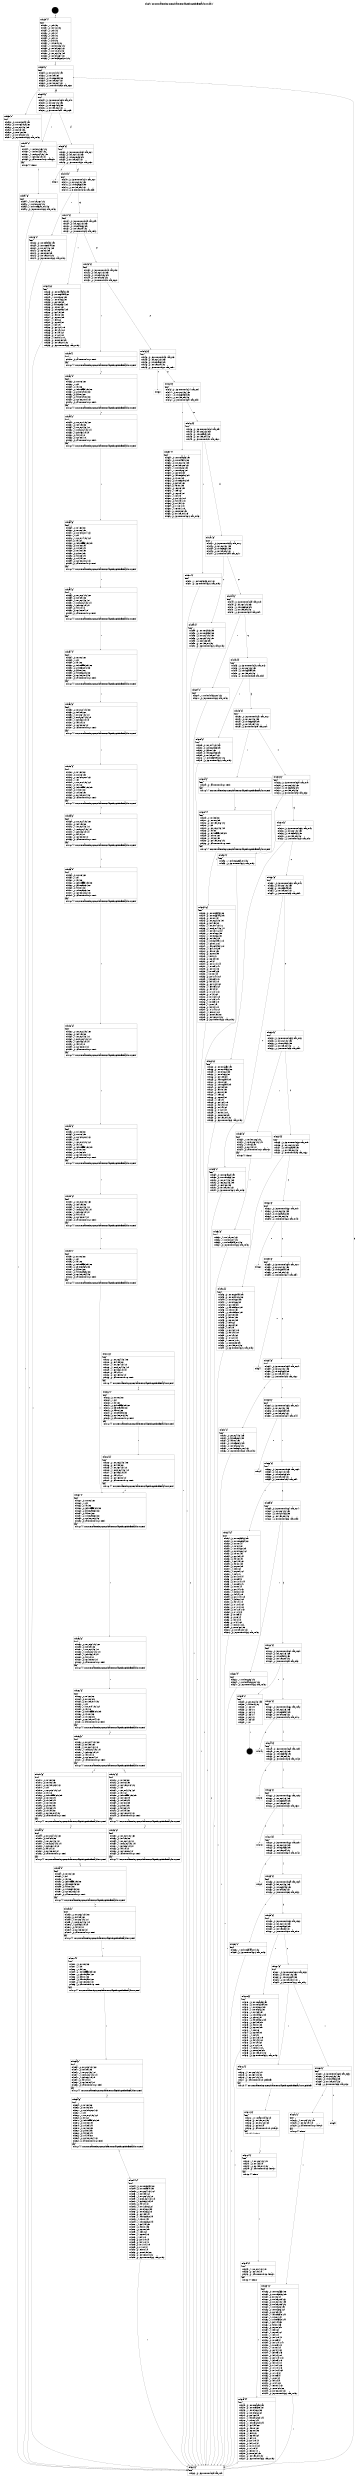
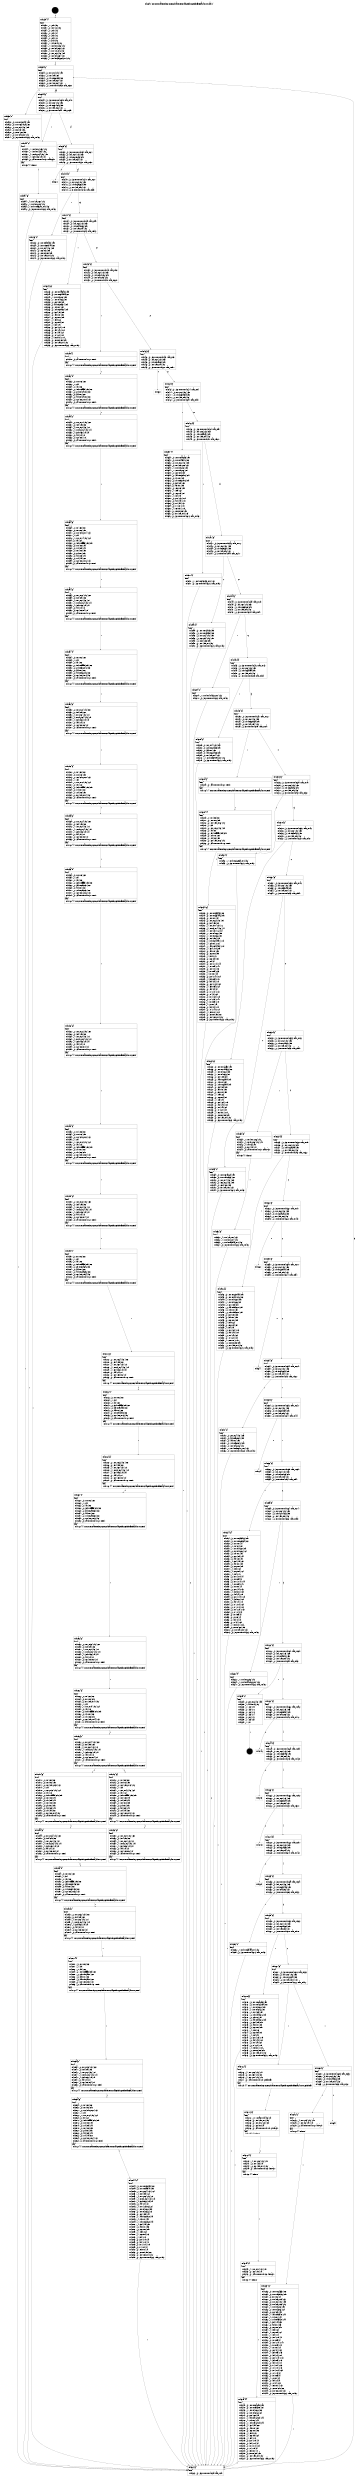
(99, 1389) -> (119, 1318)
